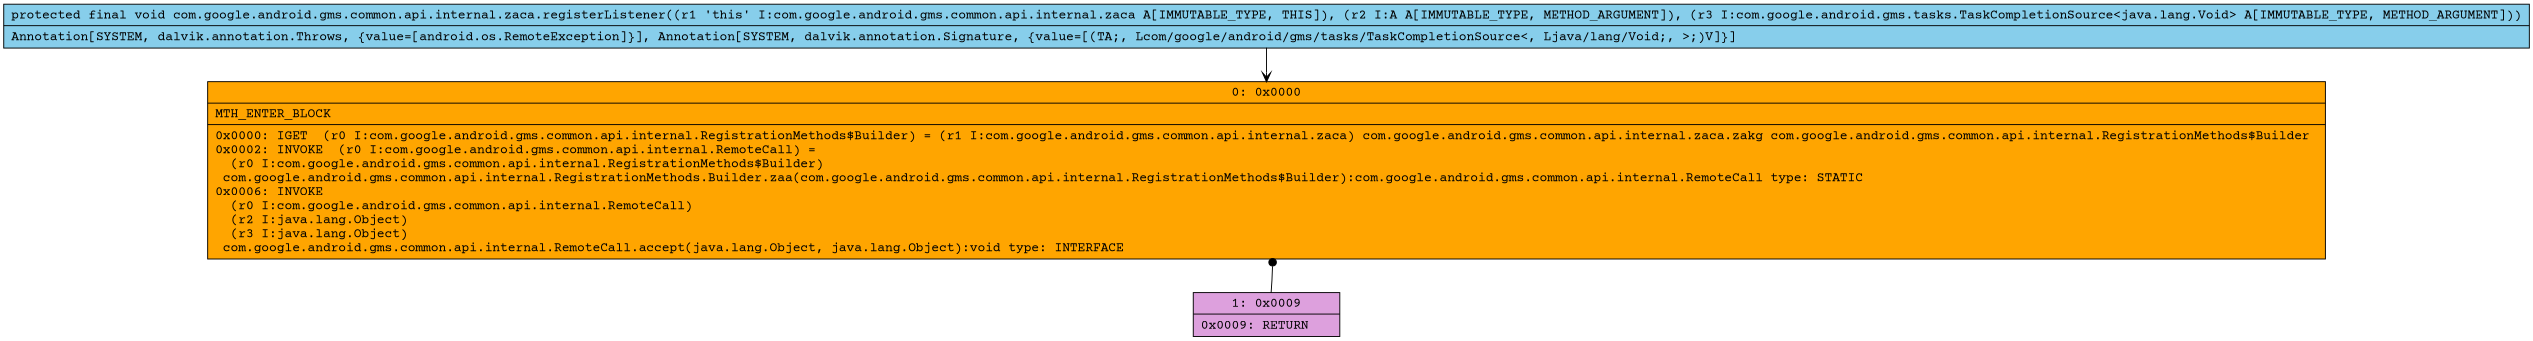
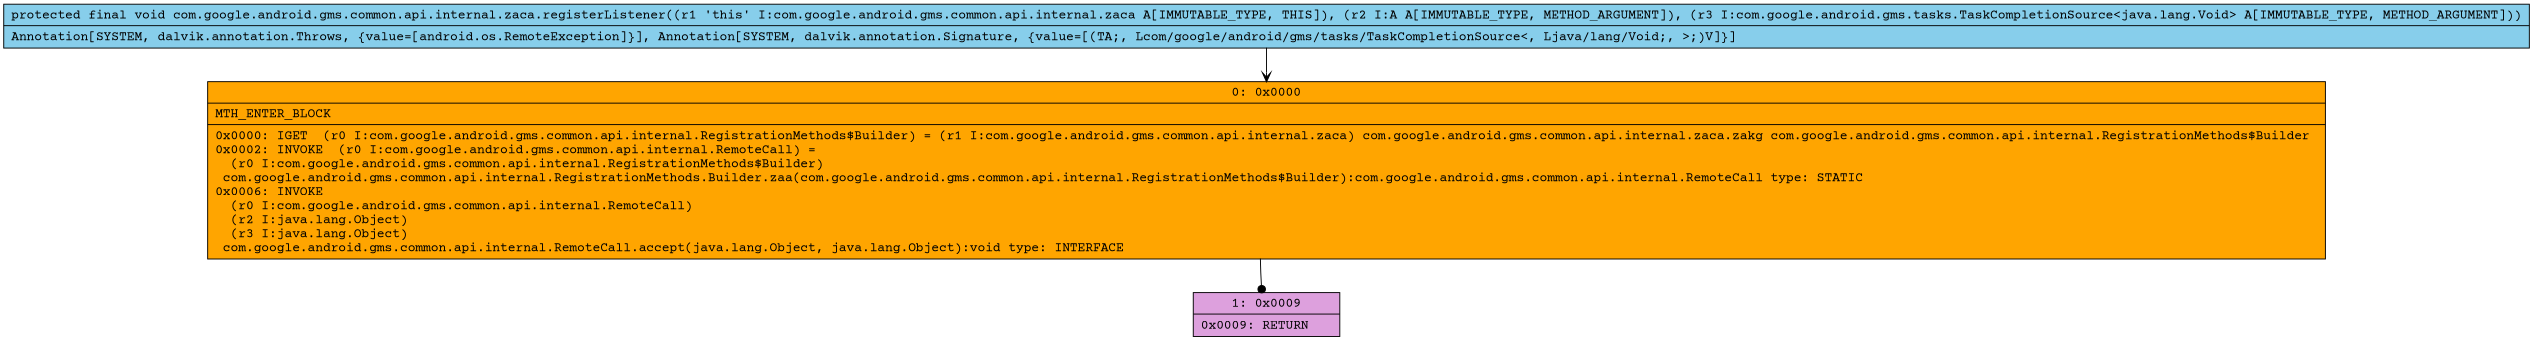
(1272, 280) -> (1261, 272)
